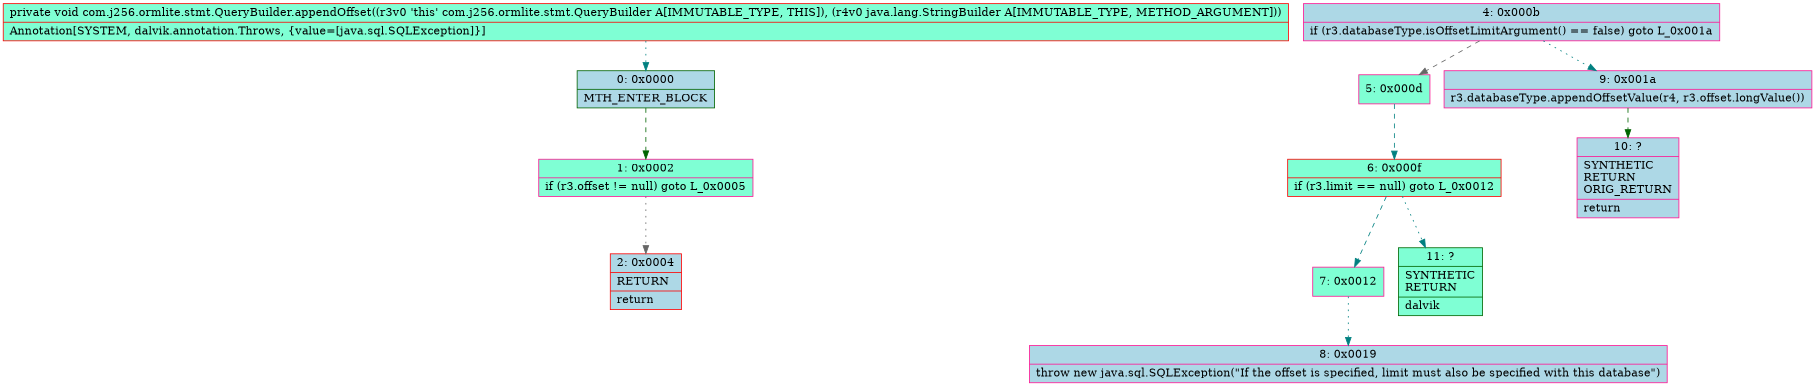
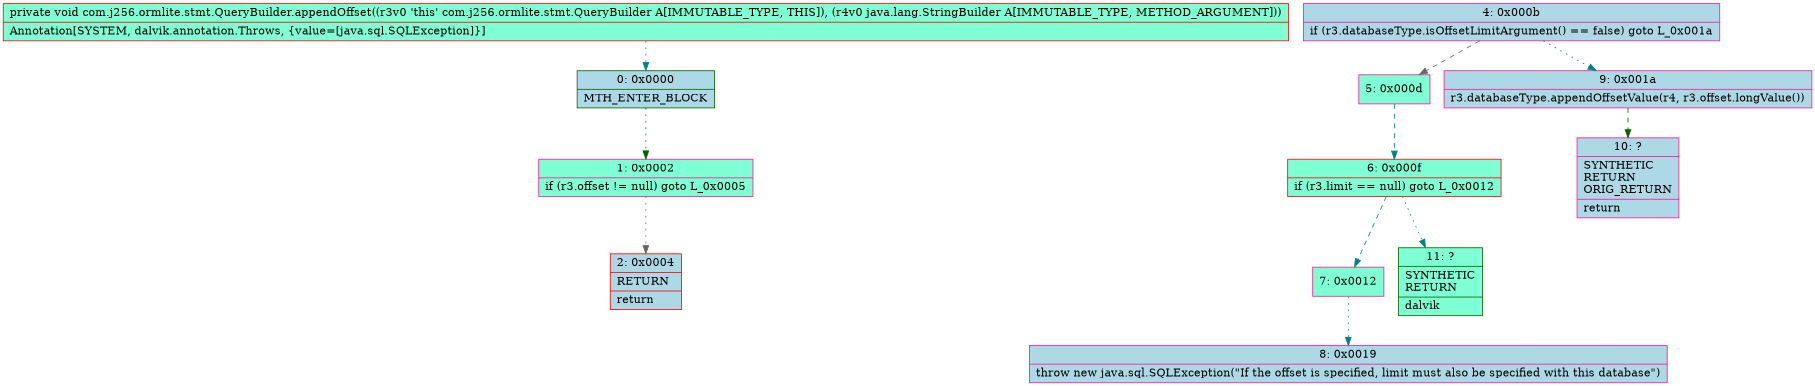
(646, 129) -> (646, 129)
